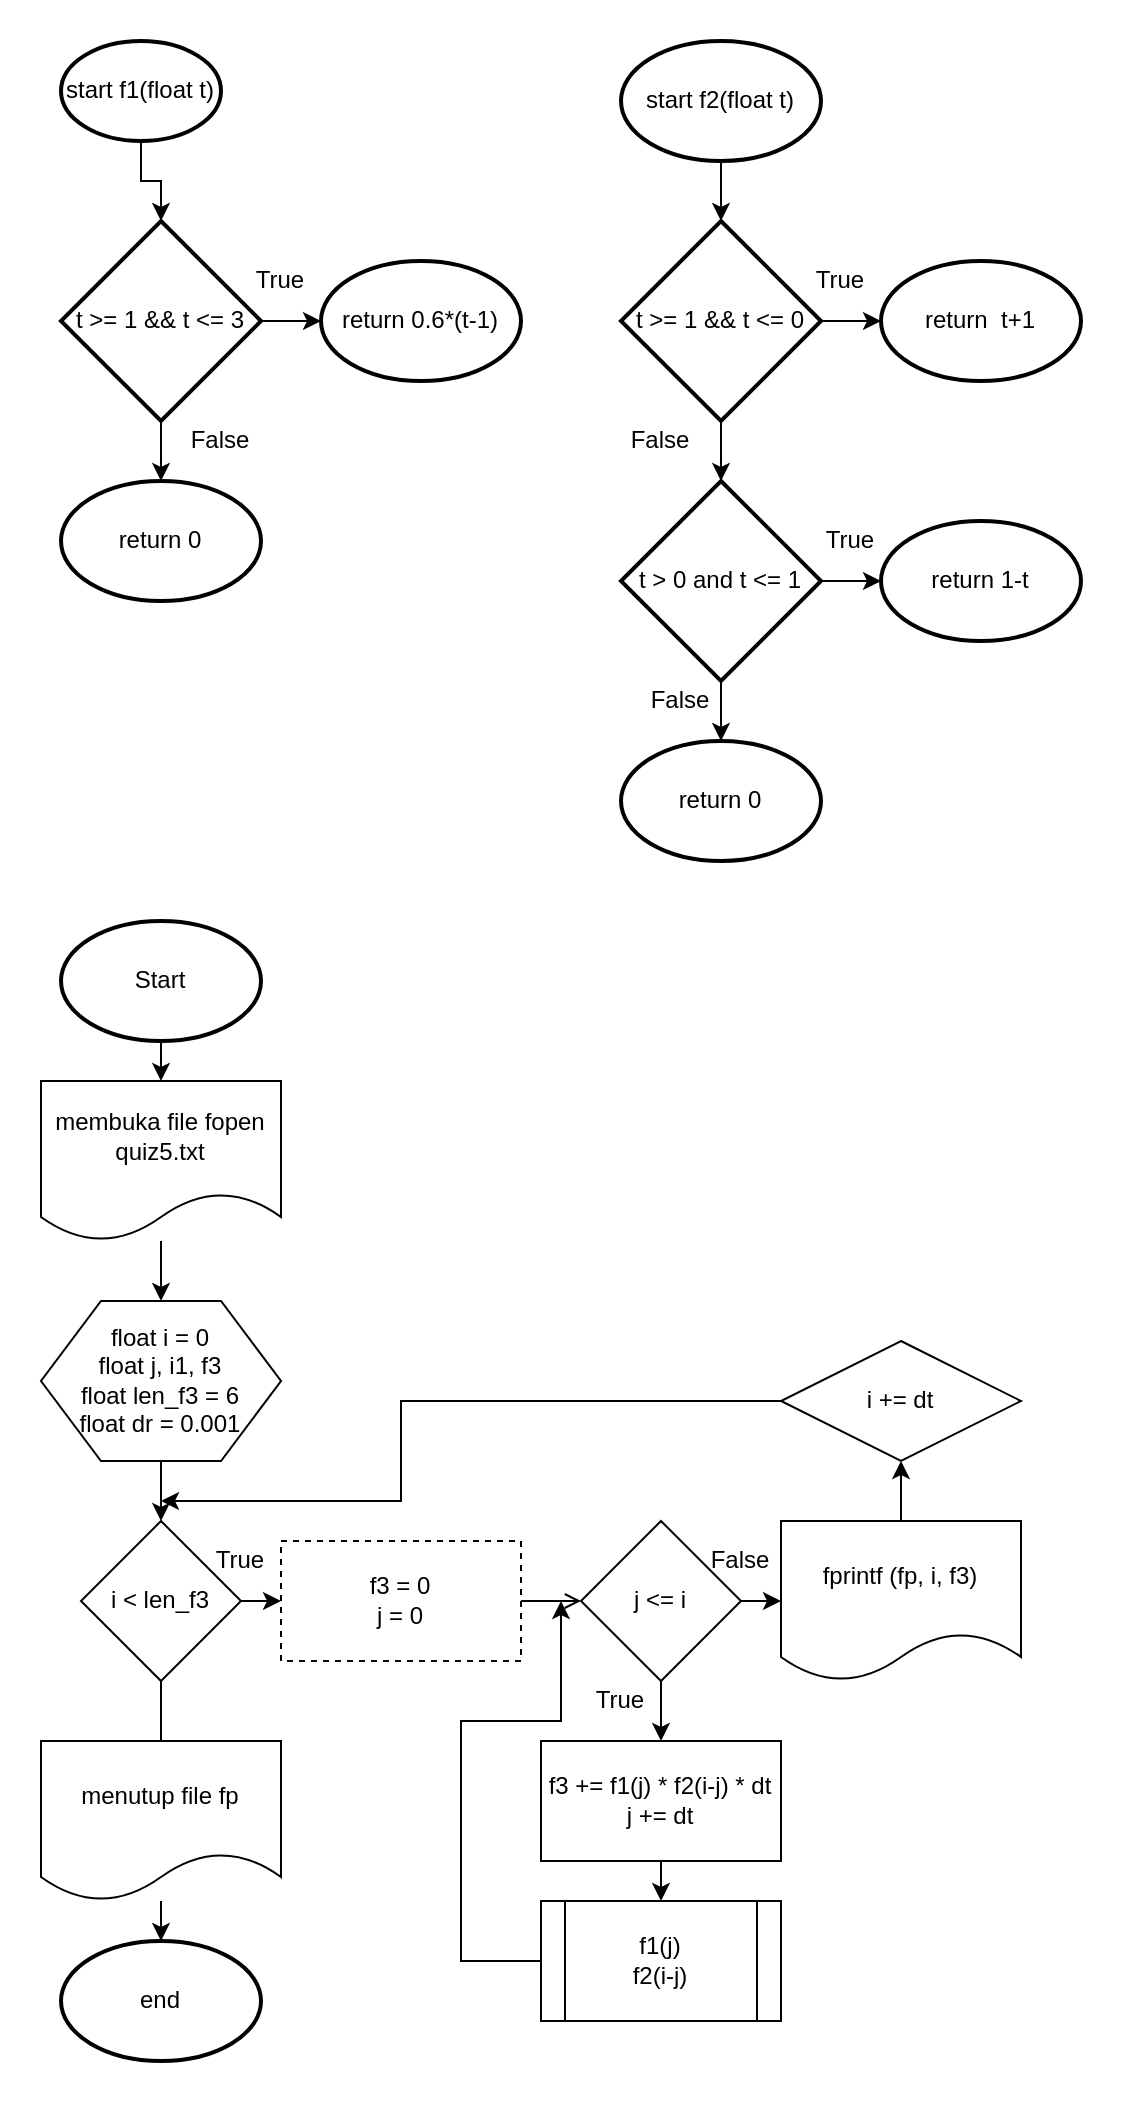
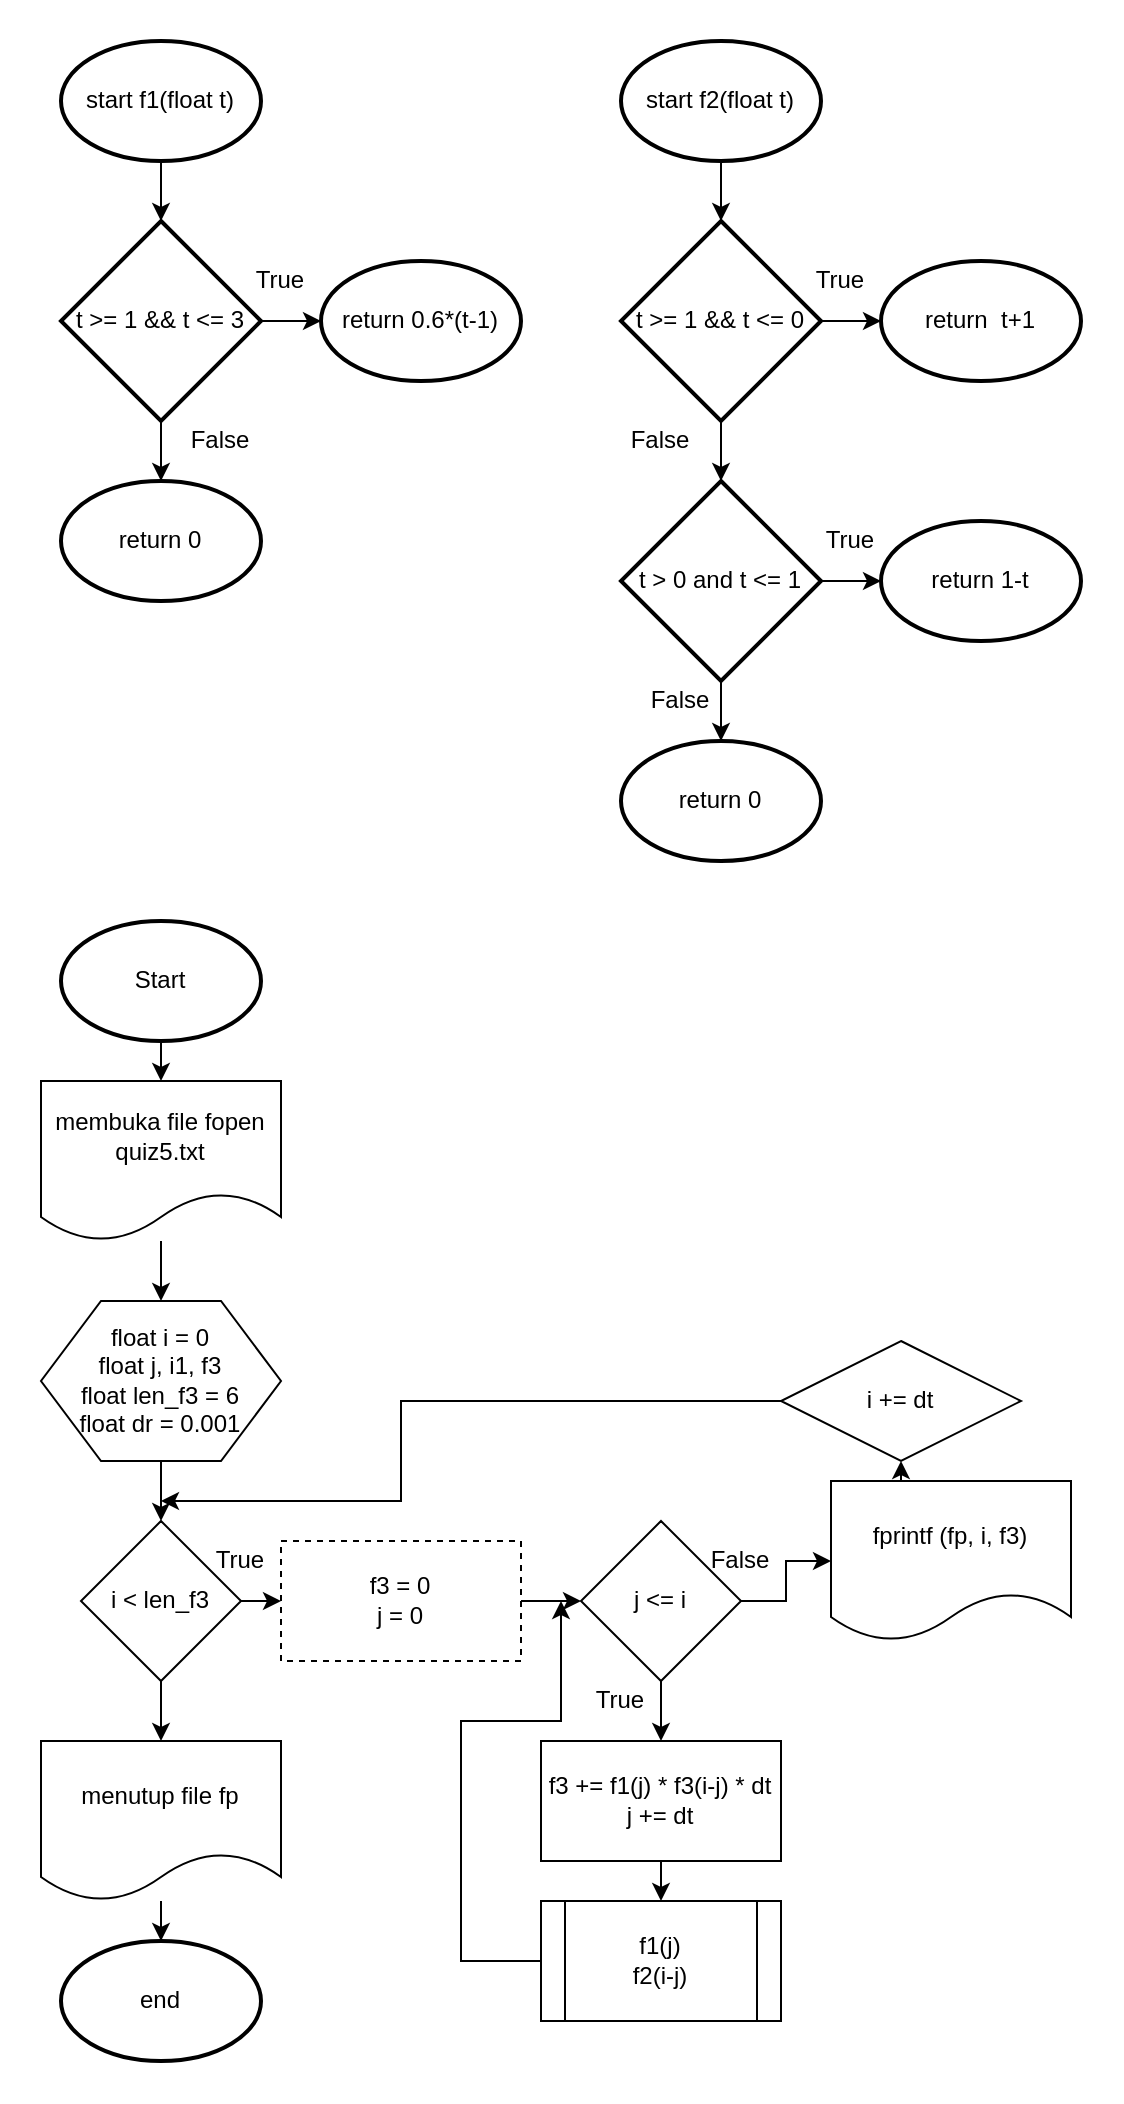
(141, 91) -> (161, 101)
(569, 1601) -> (566, 1601)
(901, 1601) -> (951, 1561)
(161, 1731) -> (161, 1726)
(661, 1801) -> (661, 1801)
